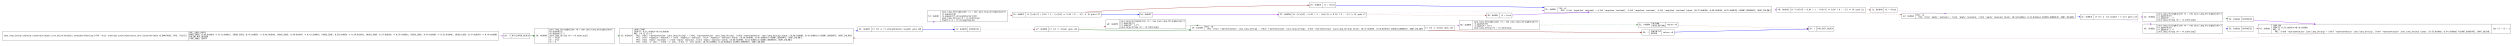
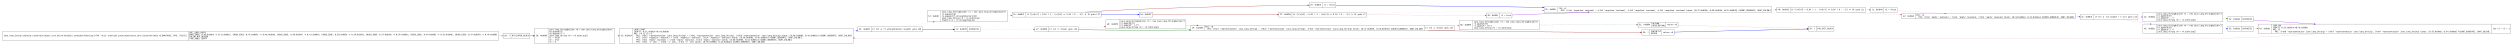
(1215, 15) -> (1215, 15)
